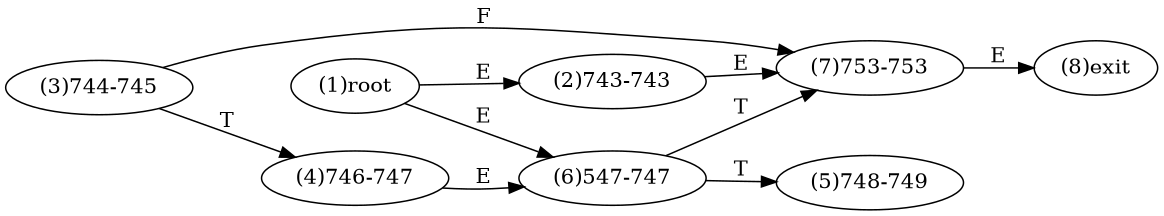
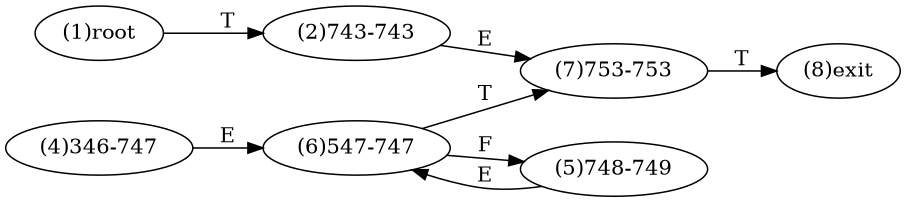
(999, 57) -> (742, 60)
(484, 73) -> (228, 22)
(99, 88) -> none
(471, 128) -> (483, 188)
(741, 170) -> (485, 146)
(355, 178) -> (99, 148)
